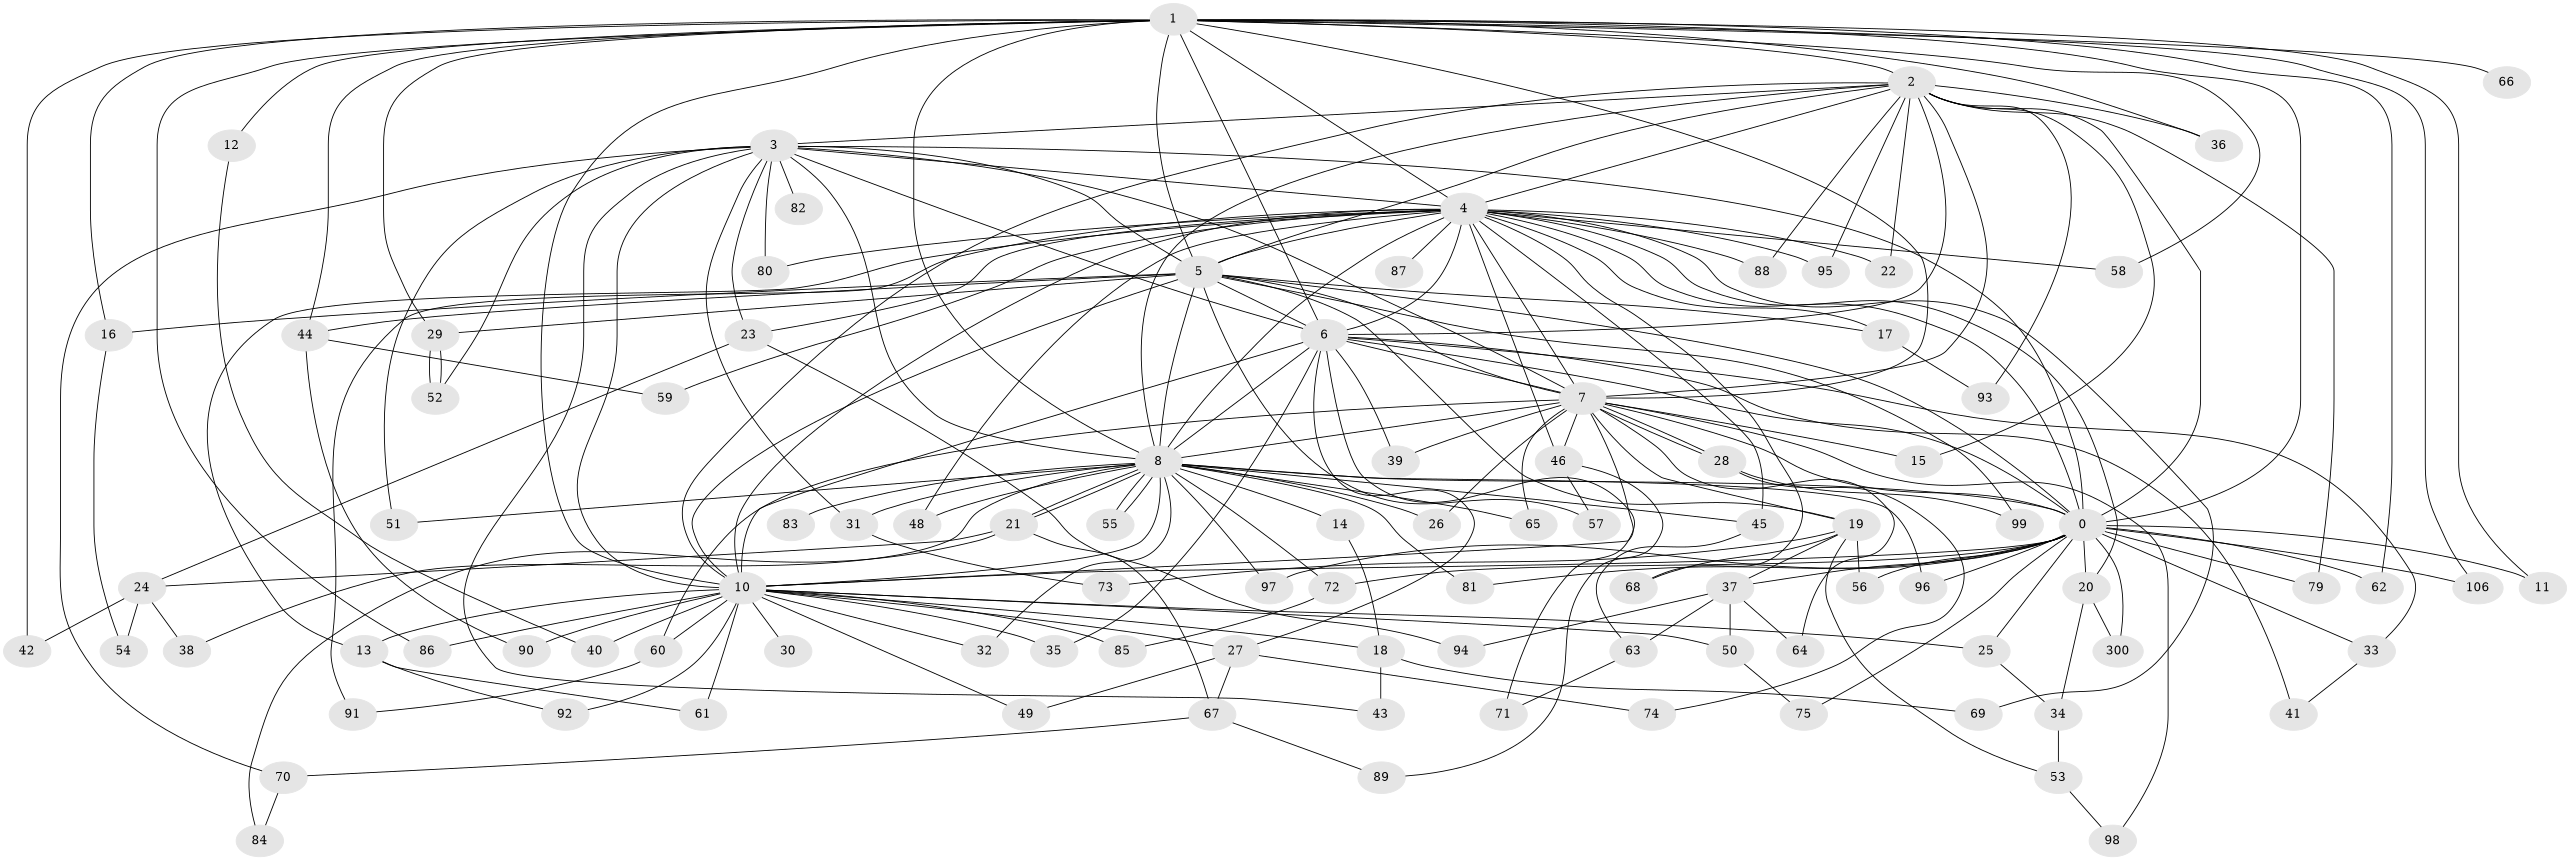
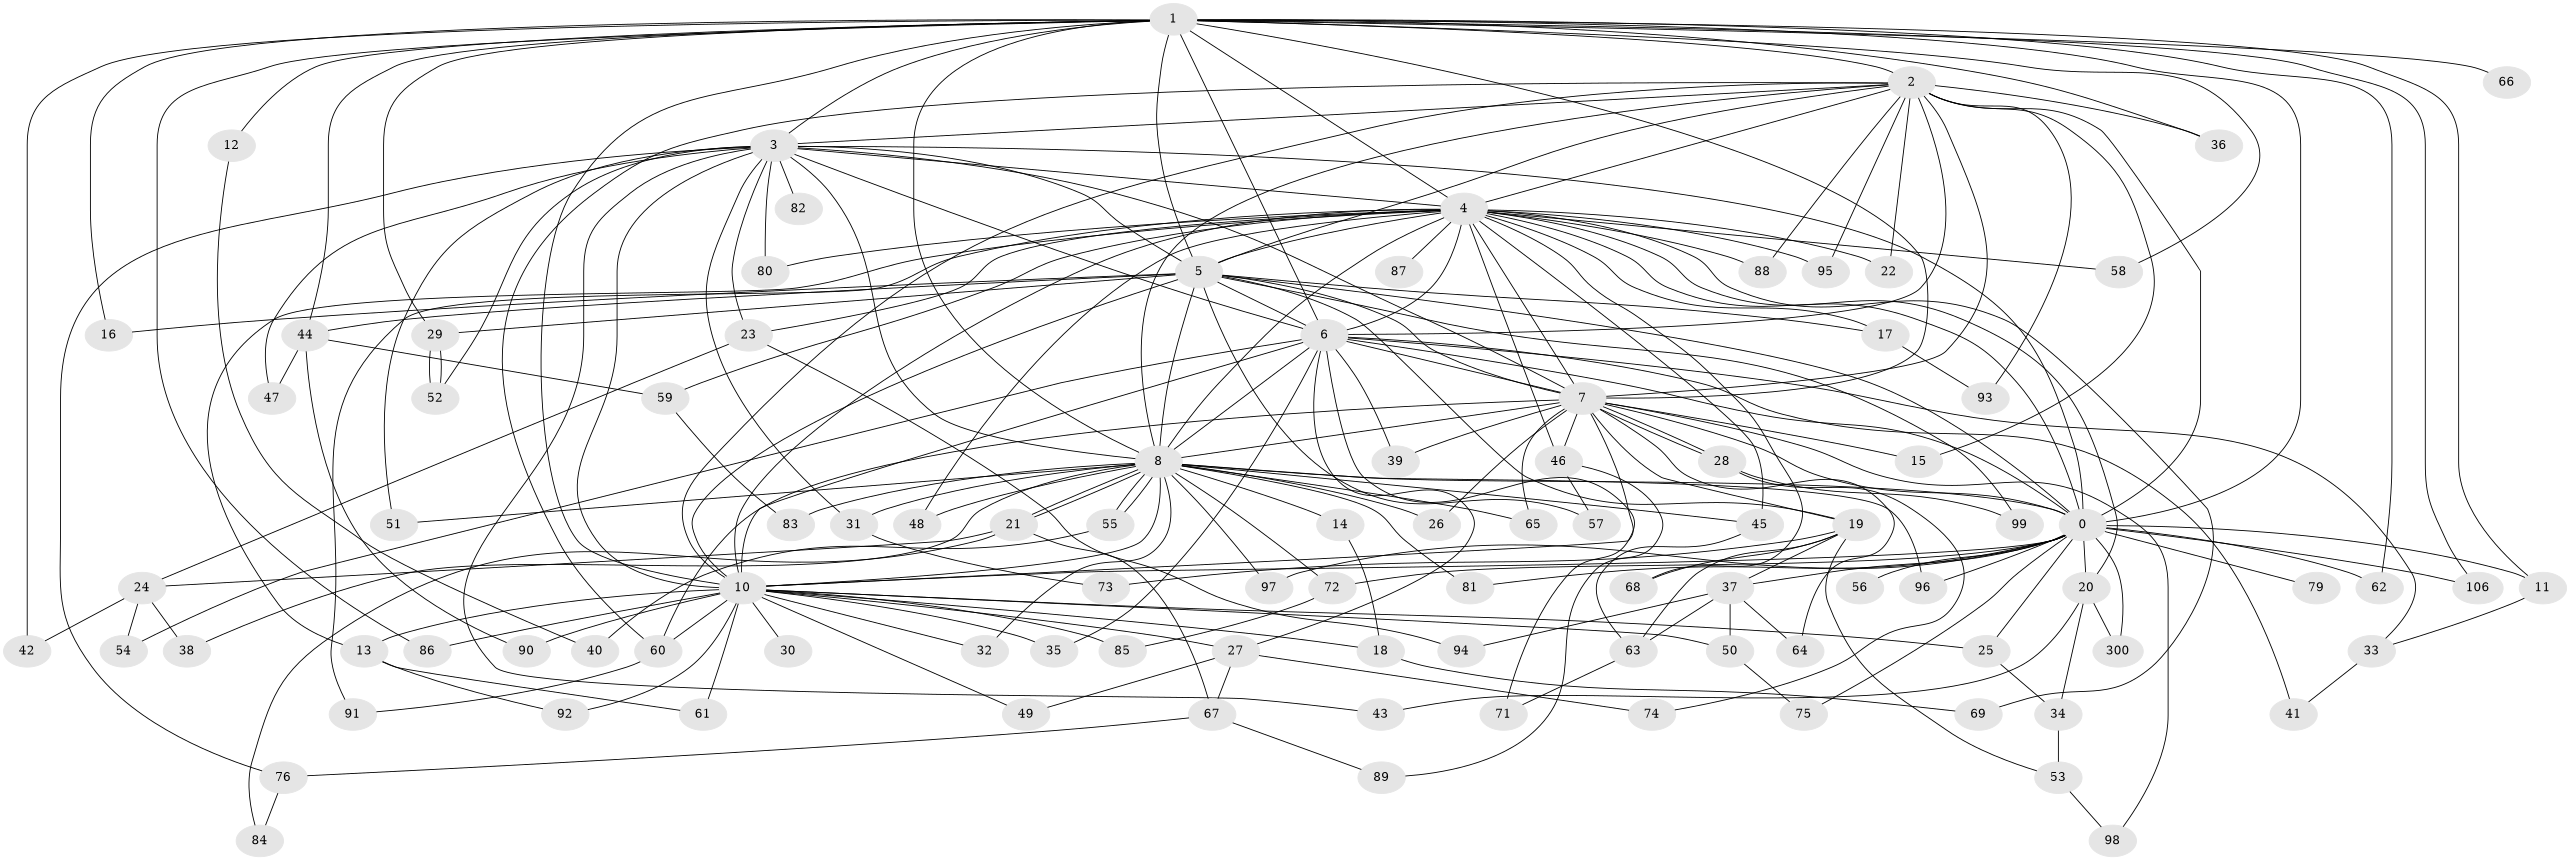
none -> (960, 49)
(2278, 220) -> (973, 103)
none -> (272, 399)
none -> (718, 461)
(94, 495) -> (715, 469)
(1858, 550) -> (1695, 575)
(2227, 588) -> (2459, 623)
(665, 619) -> (838, 547)
(1381, 683) -> (1703, 697)
(284, 778) -> (284, 778)
